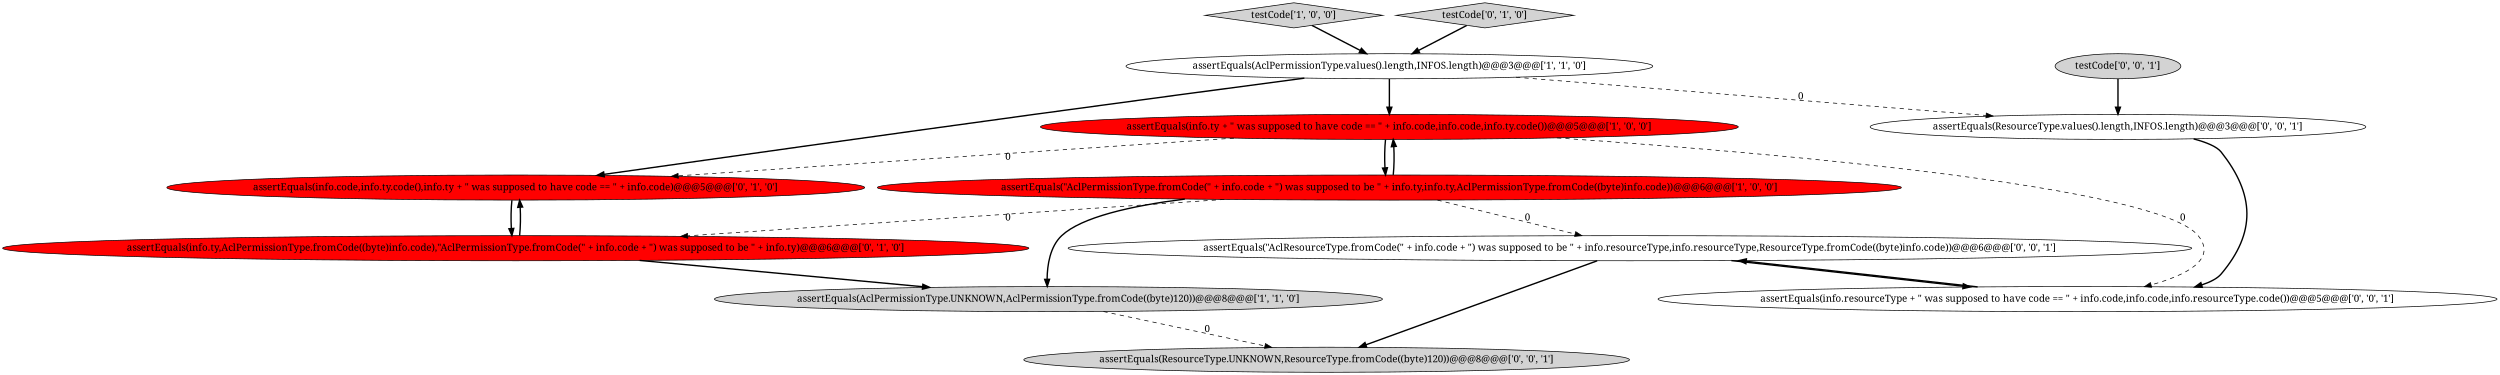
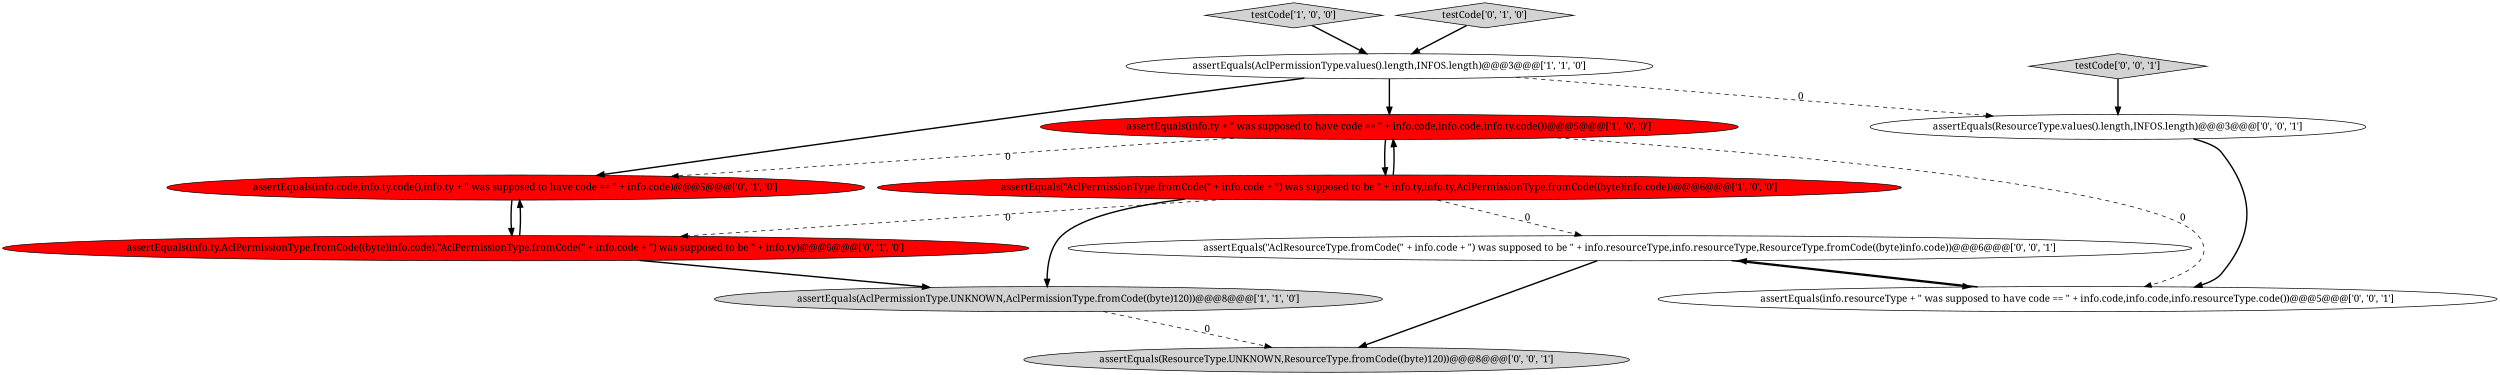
(2118, 66) -> (2118, 66)
